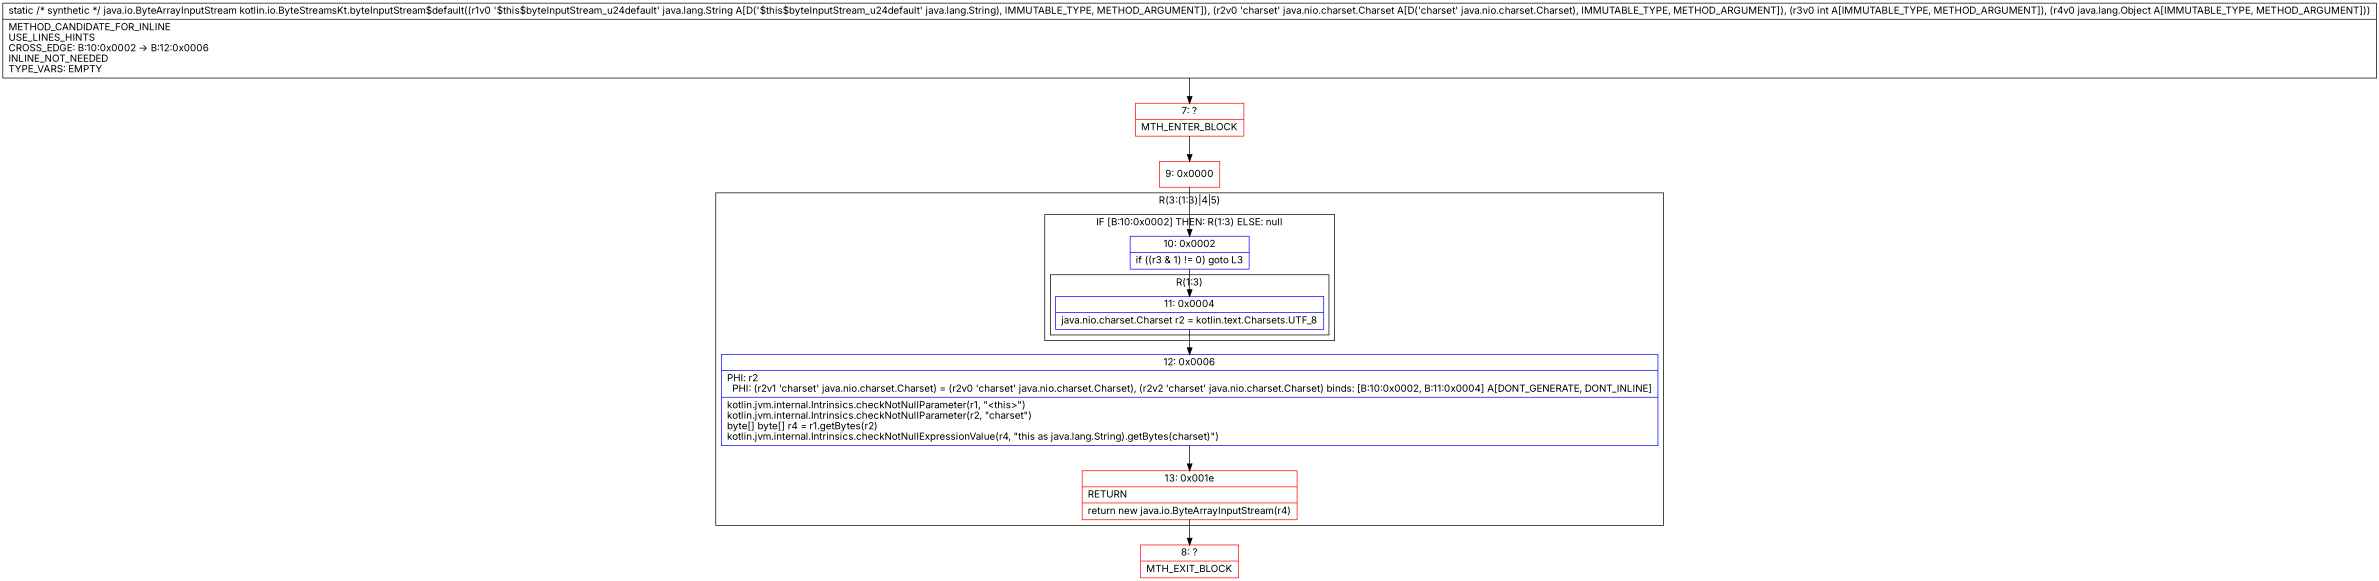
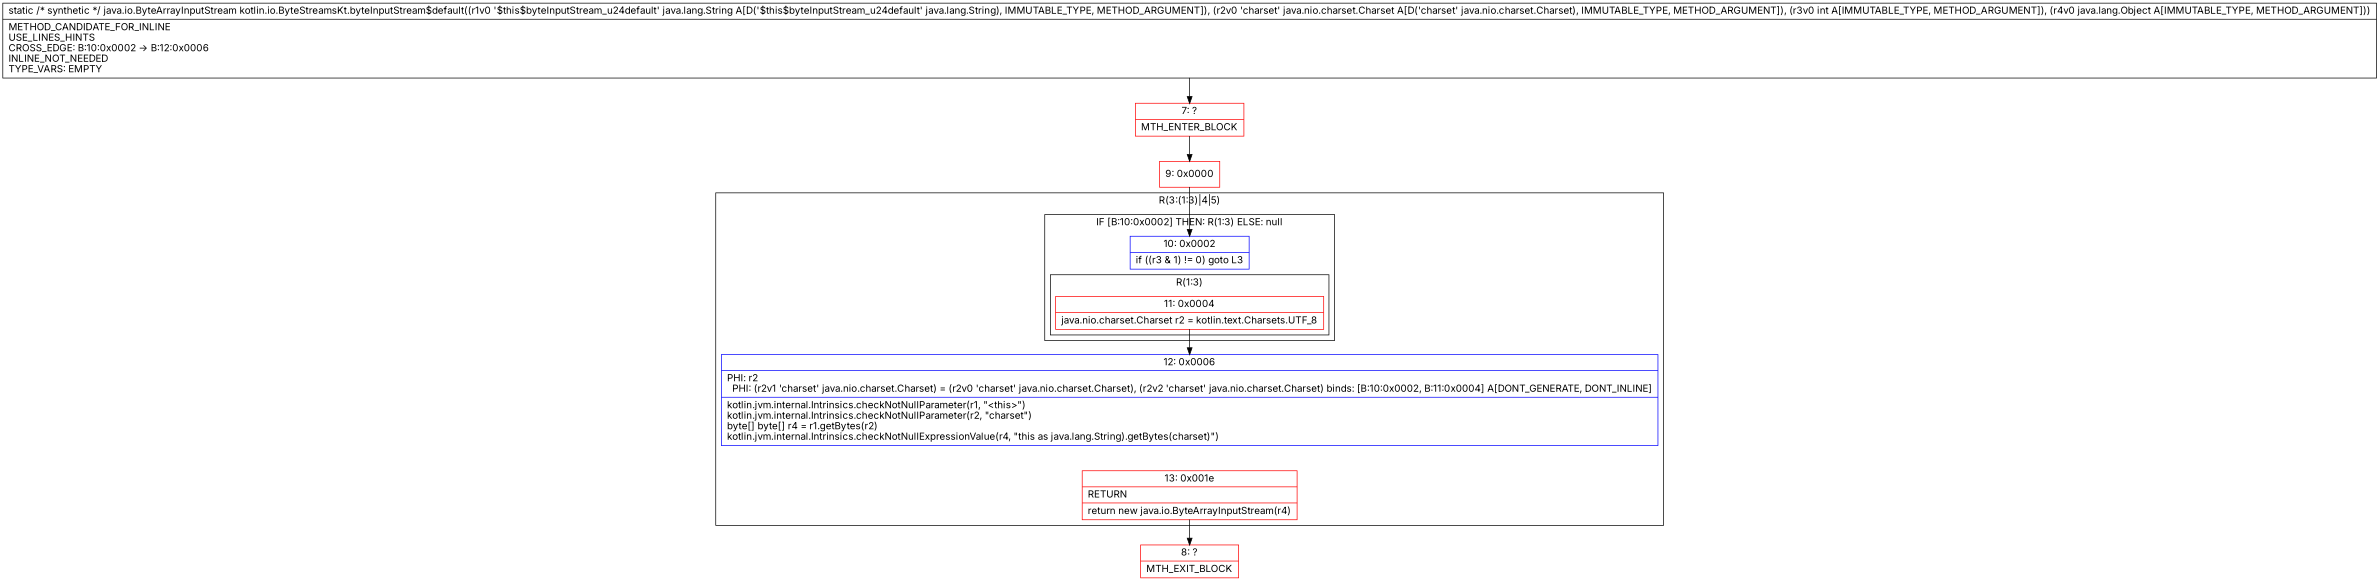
(1190, 279) -> none
(1190, 313) -> (1190, 313)
(1190, 455) -> none
